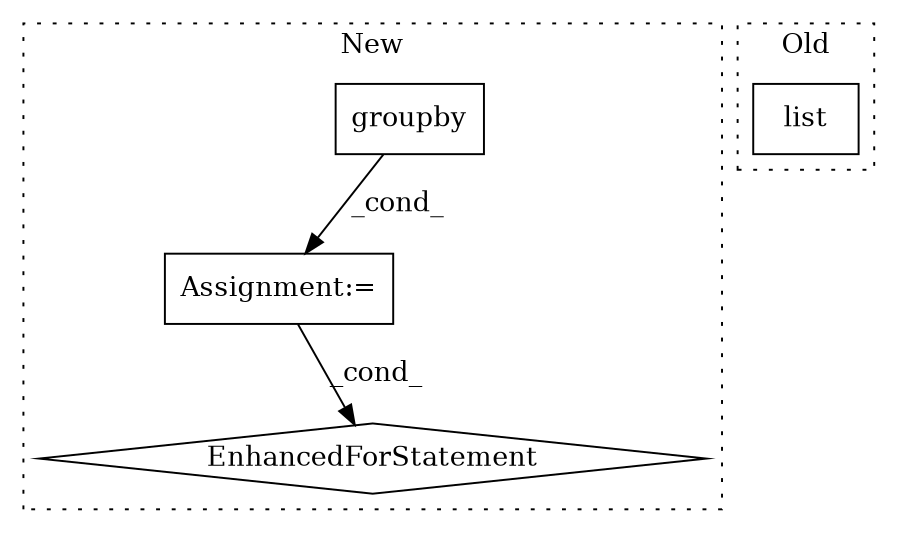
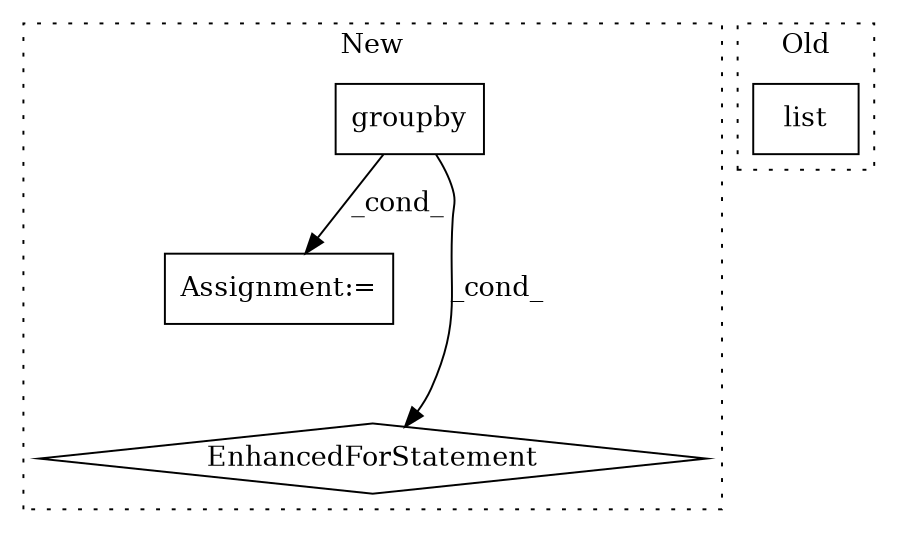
(321, 366) -> (452, 284)
